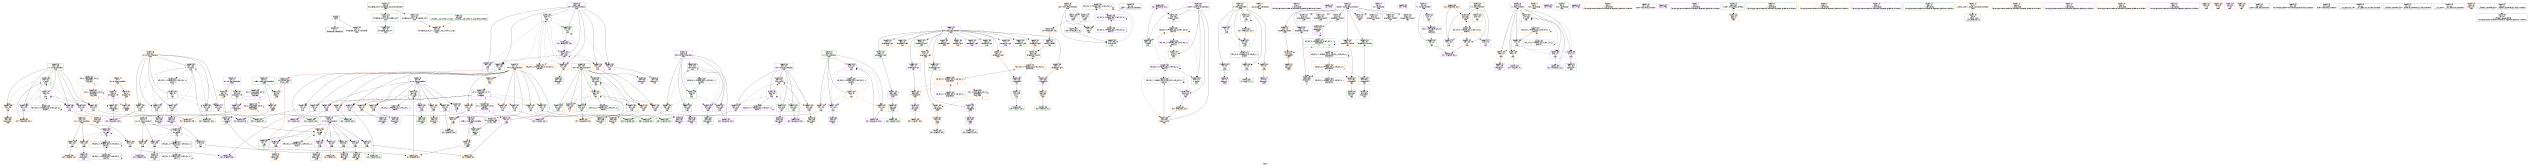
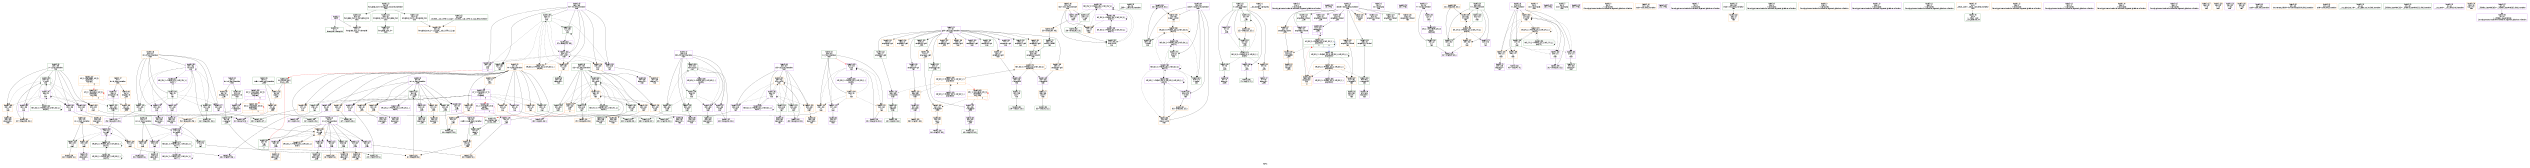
none -> (357, 18)
